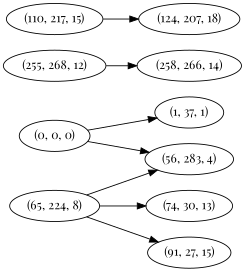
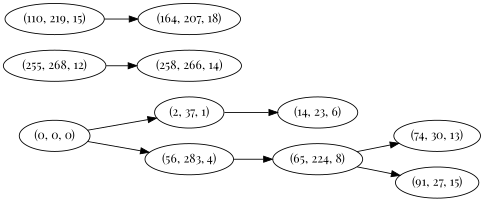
(55, 19) -> (55, 19)
(189, 19) -> (189, 19)
(189, 112) -> (189, 112)
none -> (318, 112)
(118, 184) -> (249, 159)
